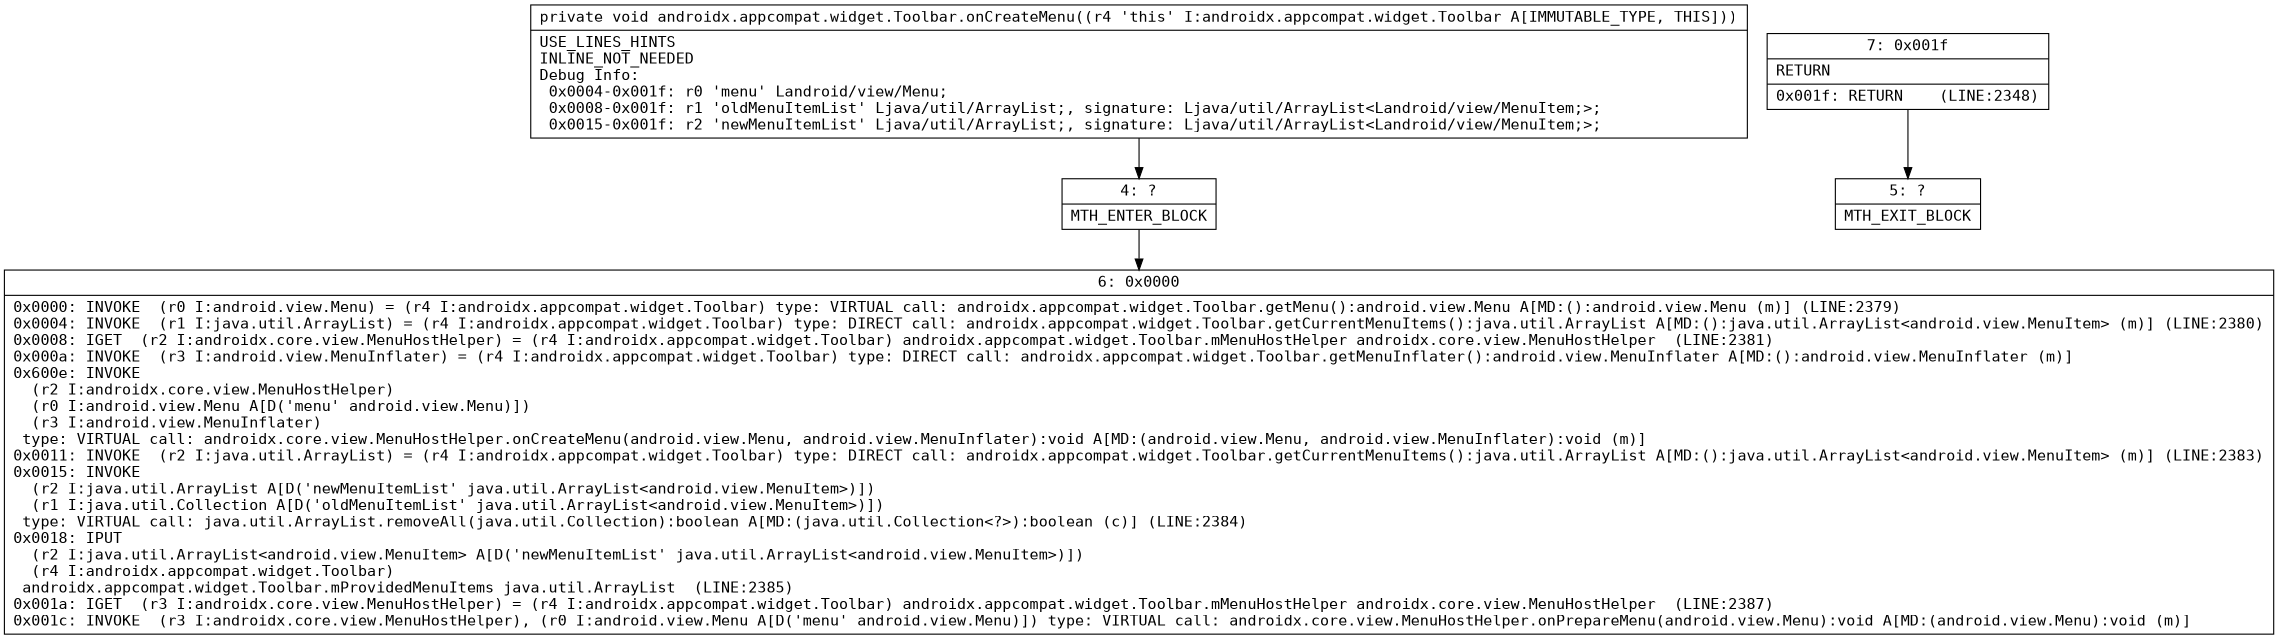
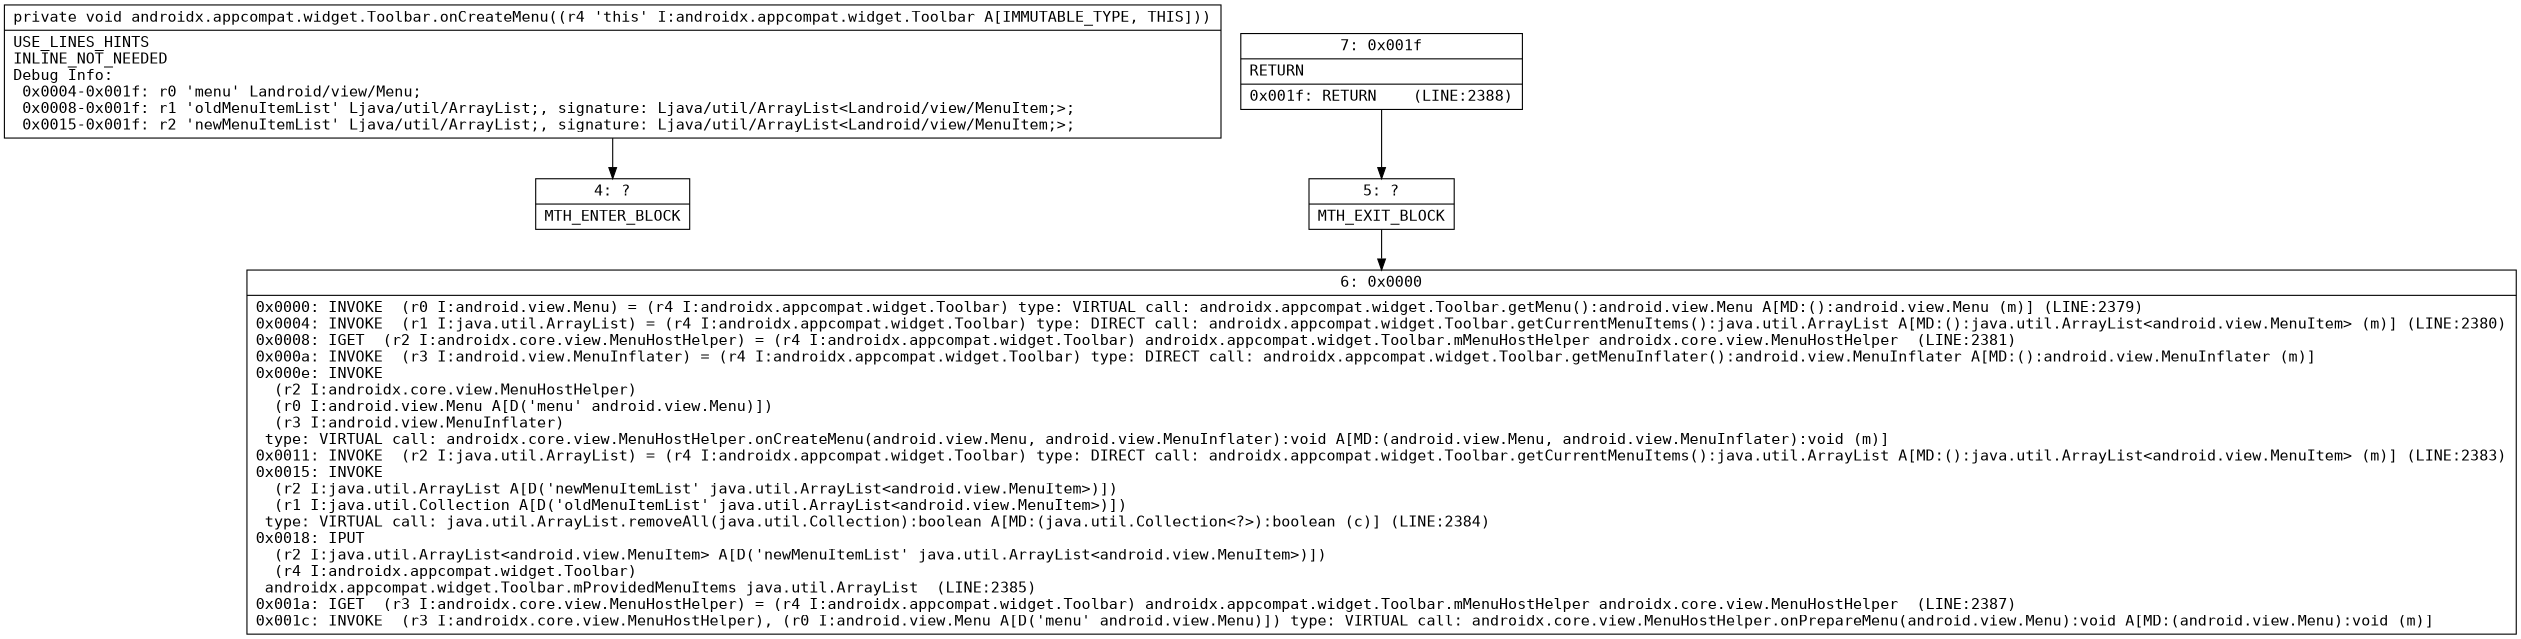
(1908, 96) -> (1382, 96)
(1139, 244) -> (1382, 244)
(86, 373) -> (329, 373)
